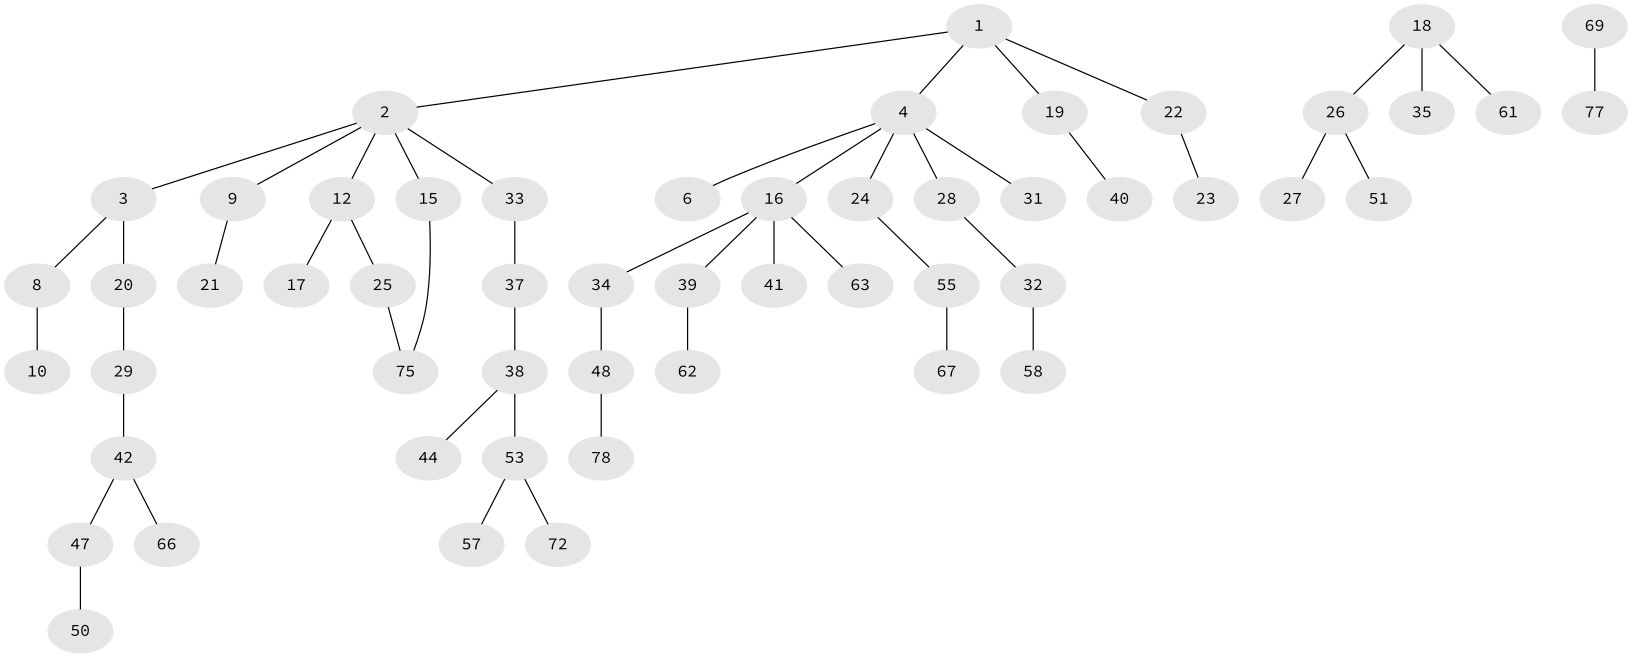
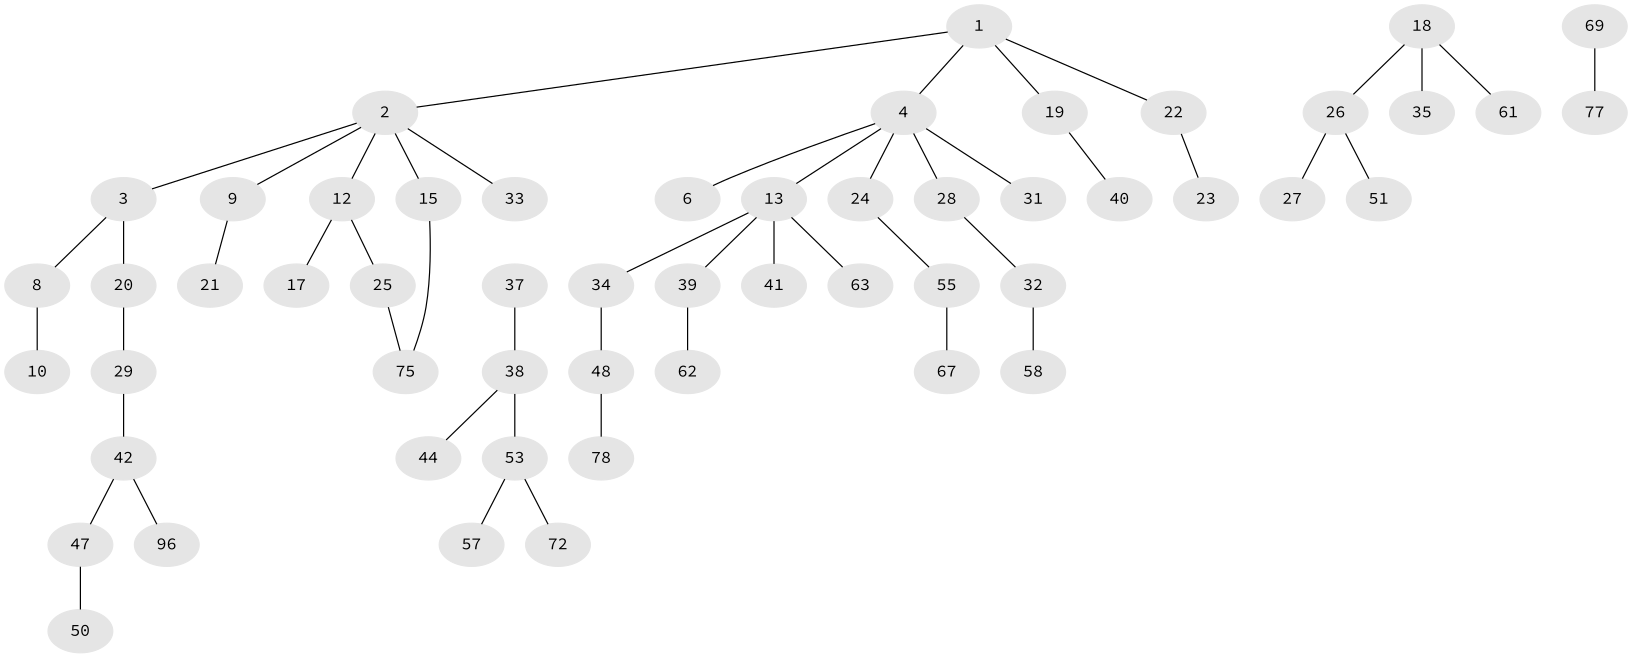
(774, 199) -> (774, 199)
(515, 243) -> none
(167, 545) -> (167, 545)
